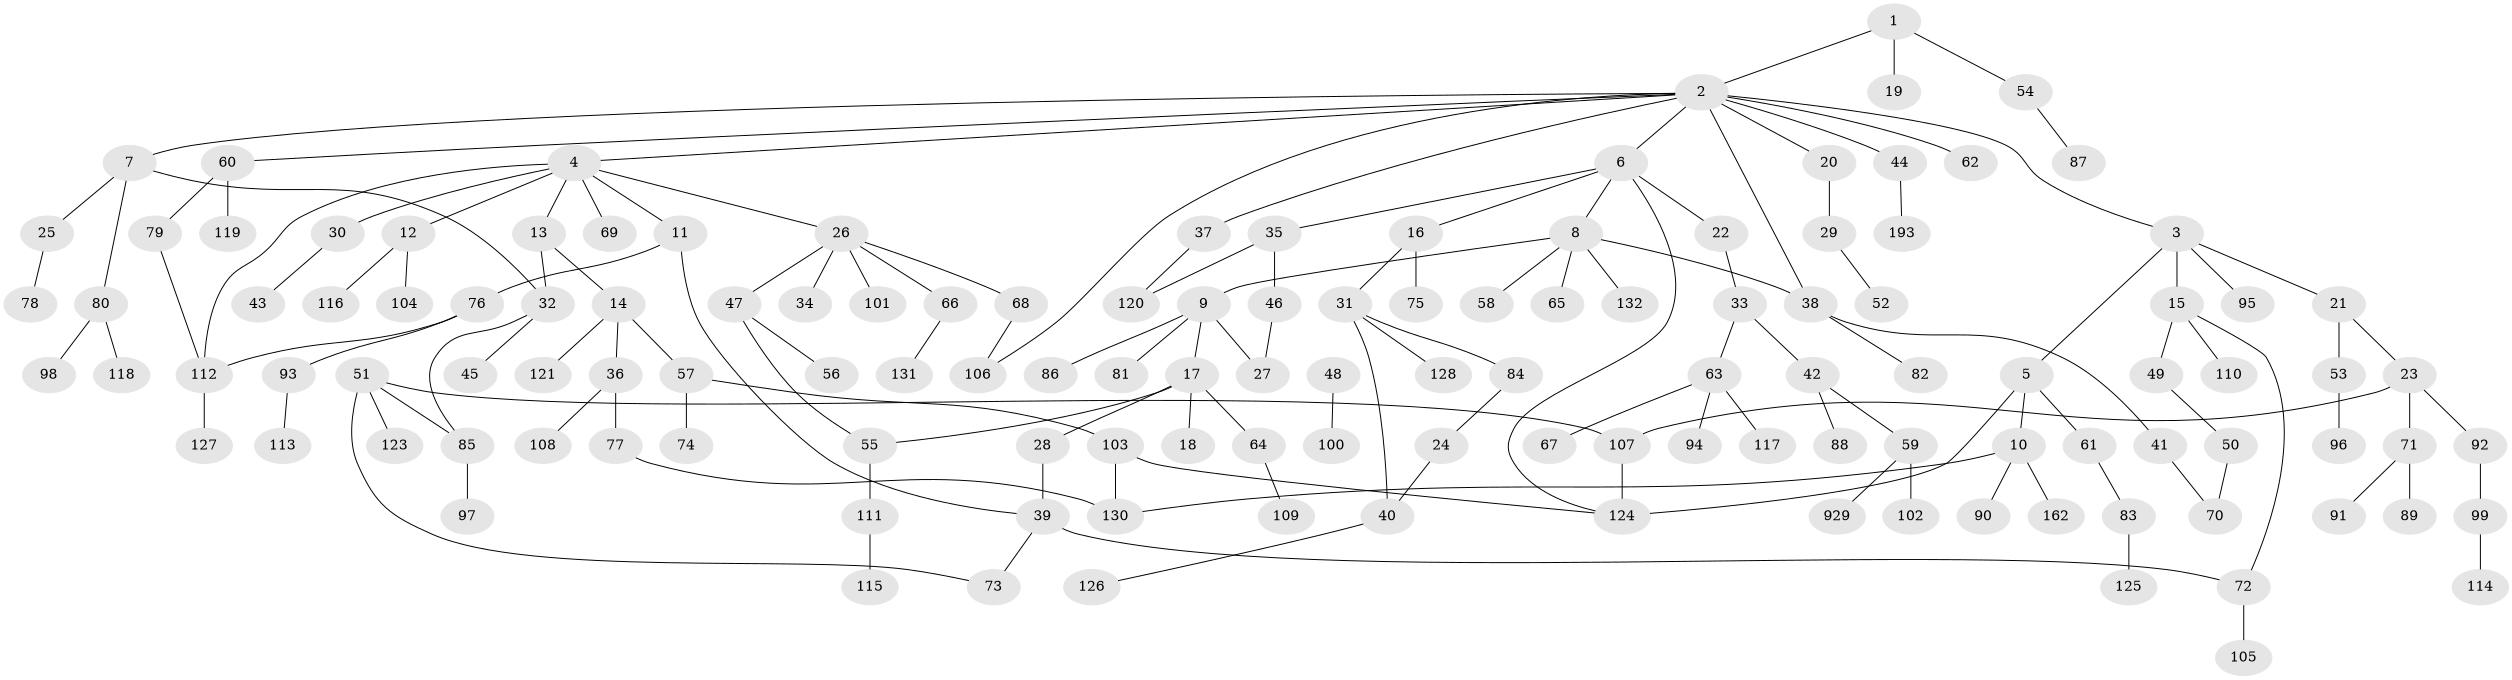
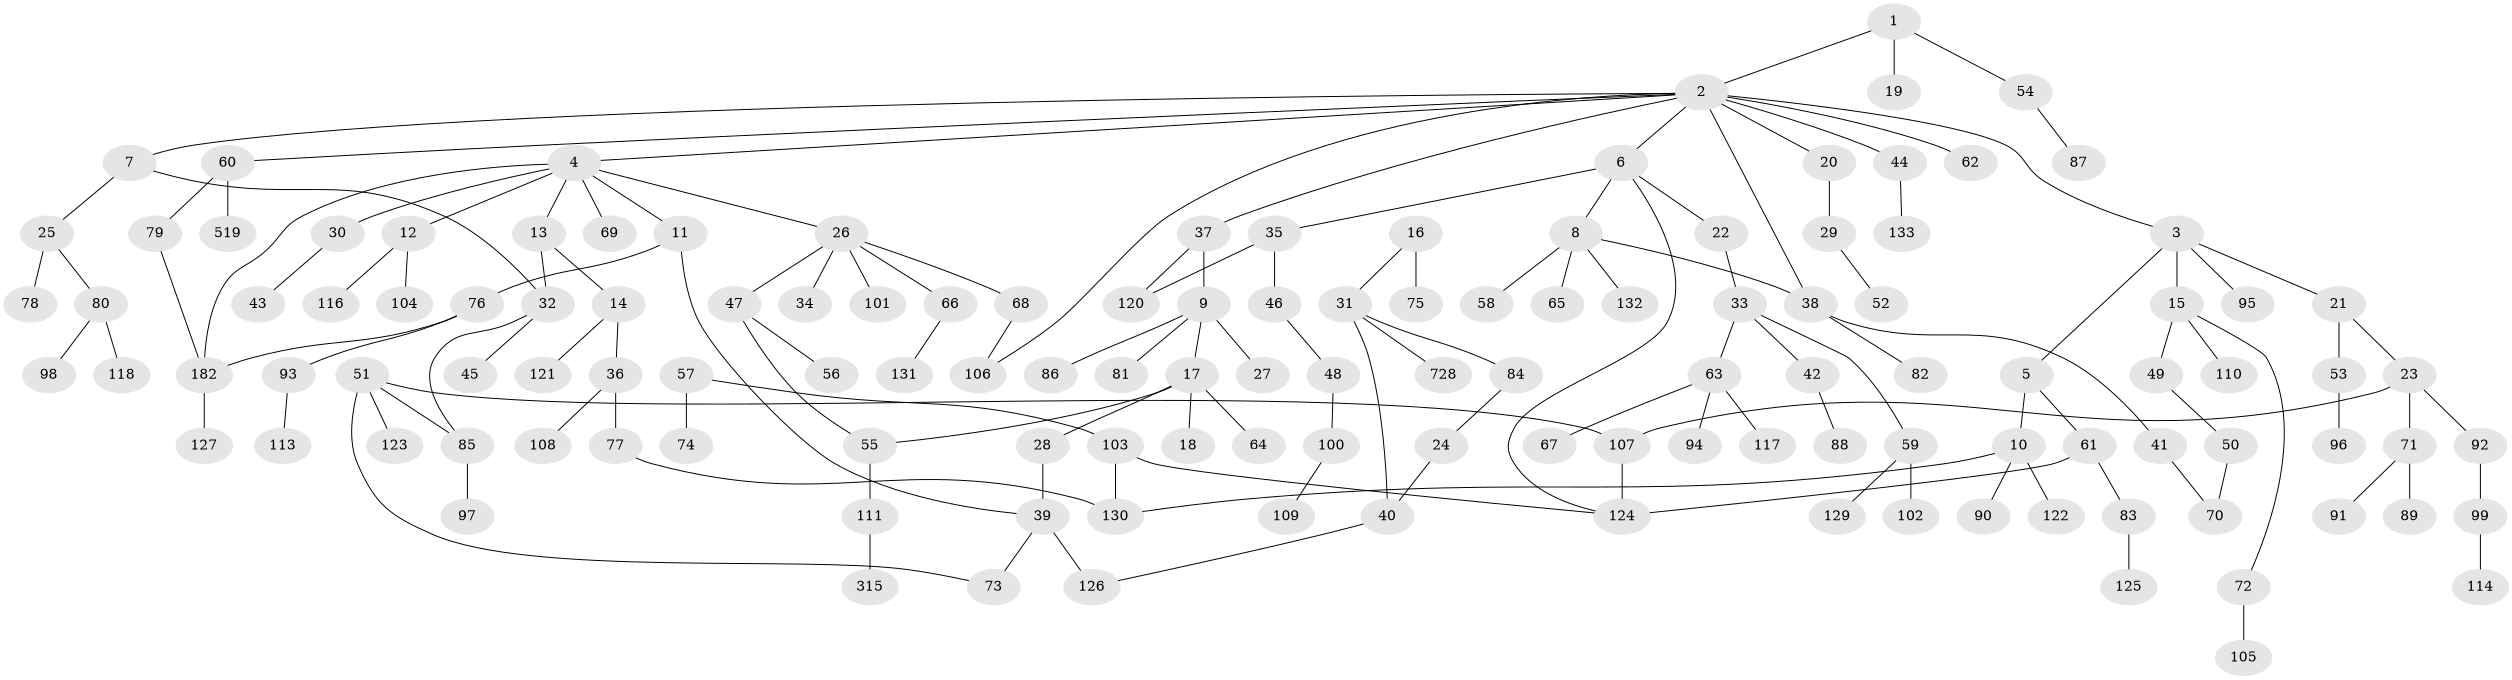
(1519, 198) -> none
(115, 234) -> (74, 269)
(228, 234) -> (228, 234)
(1902, 234) -> (1902, 234)
(1378, 263) -> (1204, 275)
(653, 340) -> none
(1269, 340) -> (1304, 340)
(204, 375) -> (204, 375)
(1443, 375) -> (1443, 375)
(1862, 410) -> (1845, 356)
(1275, 487) -> (1311, 478)
(1849, 490) -> (1850, 491)
(1837, 517) -> (1837, 517)
(2056, 517) -> (2056, 517)
(1640, 562) -> (1067, 552)
(870, 587) -> (870, 587)
